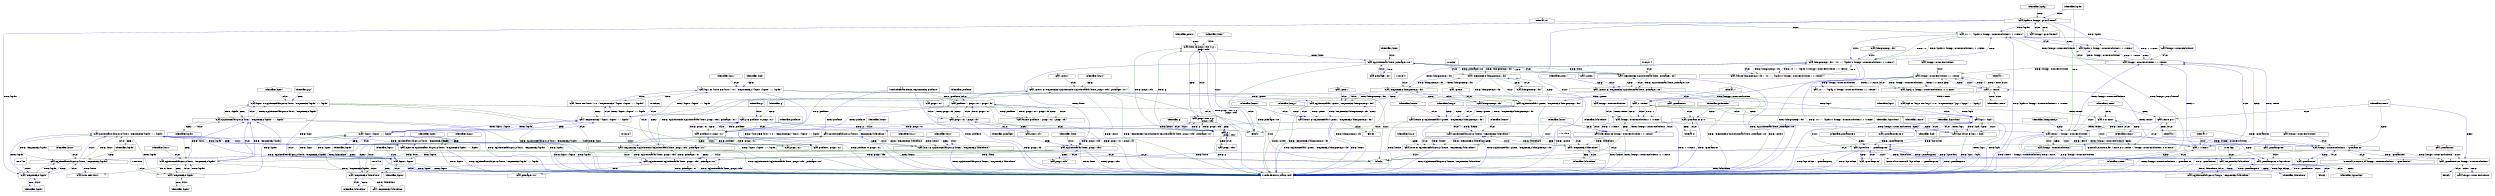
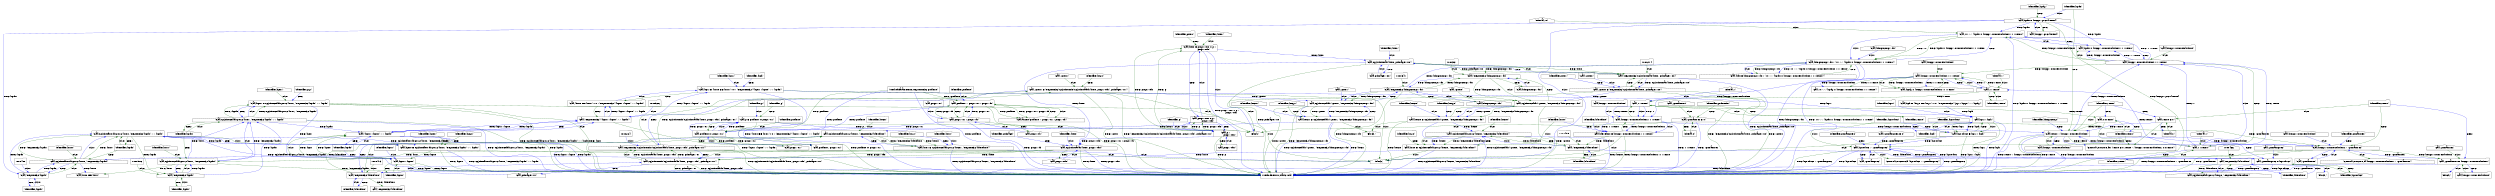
(1027, 106) -> (1027, 106)
(1707, 111) -> (1707, 111)
none -> (314, 127)
none -> (2353, 134)
(1055, 173) -> none
